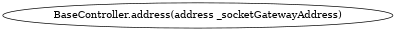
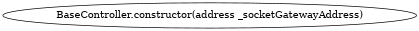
(198, 15) -> (210, 15)
